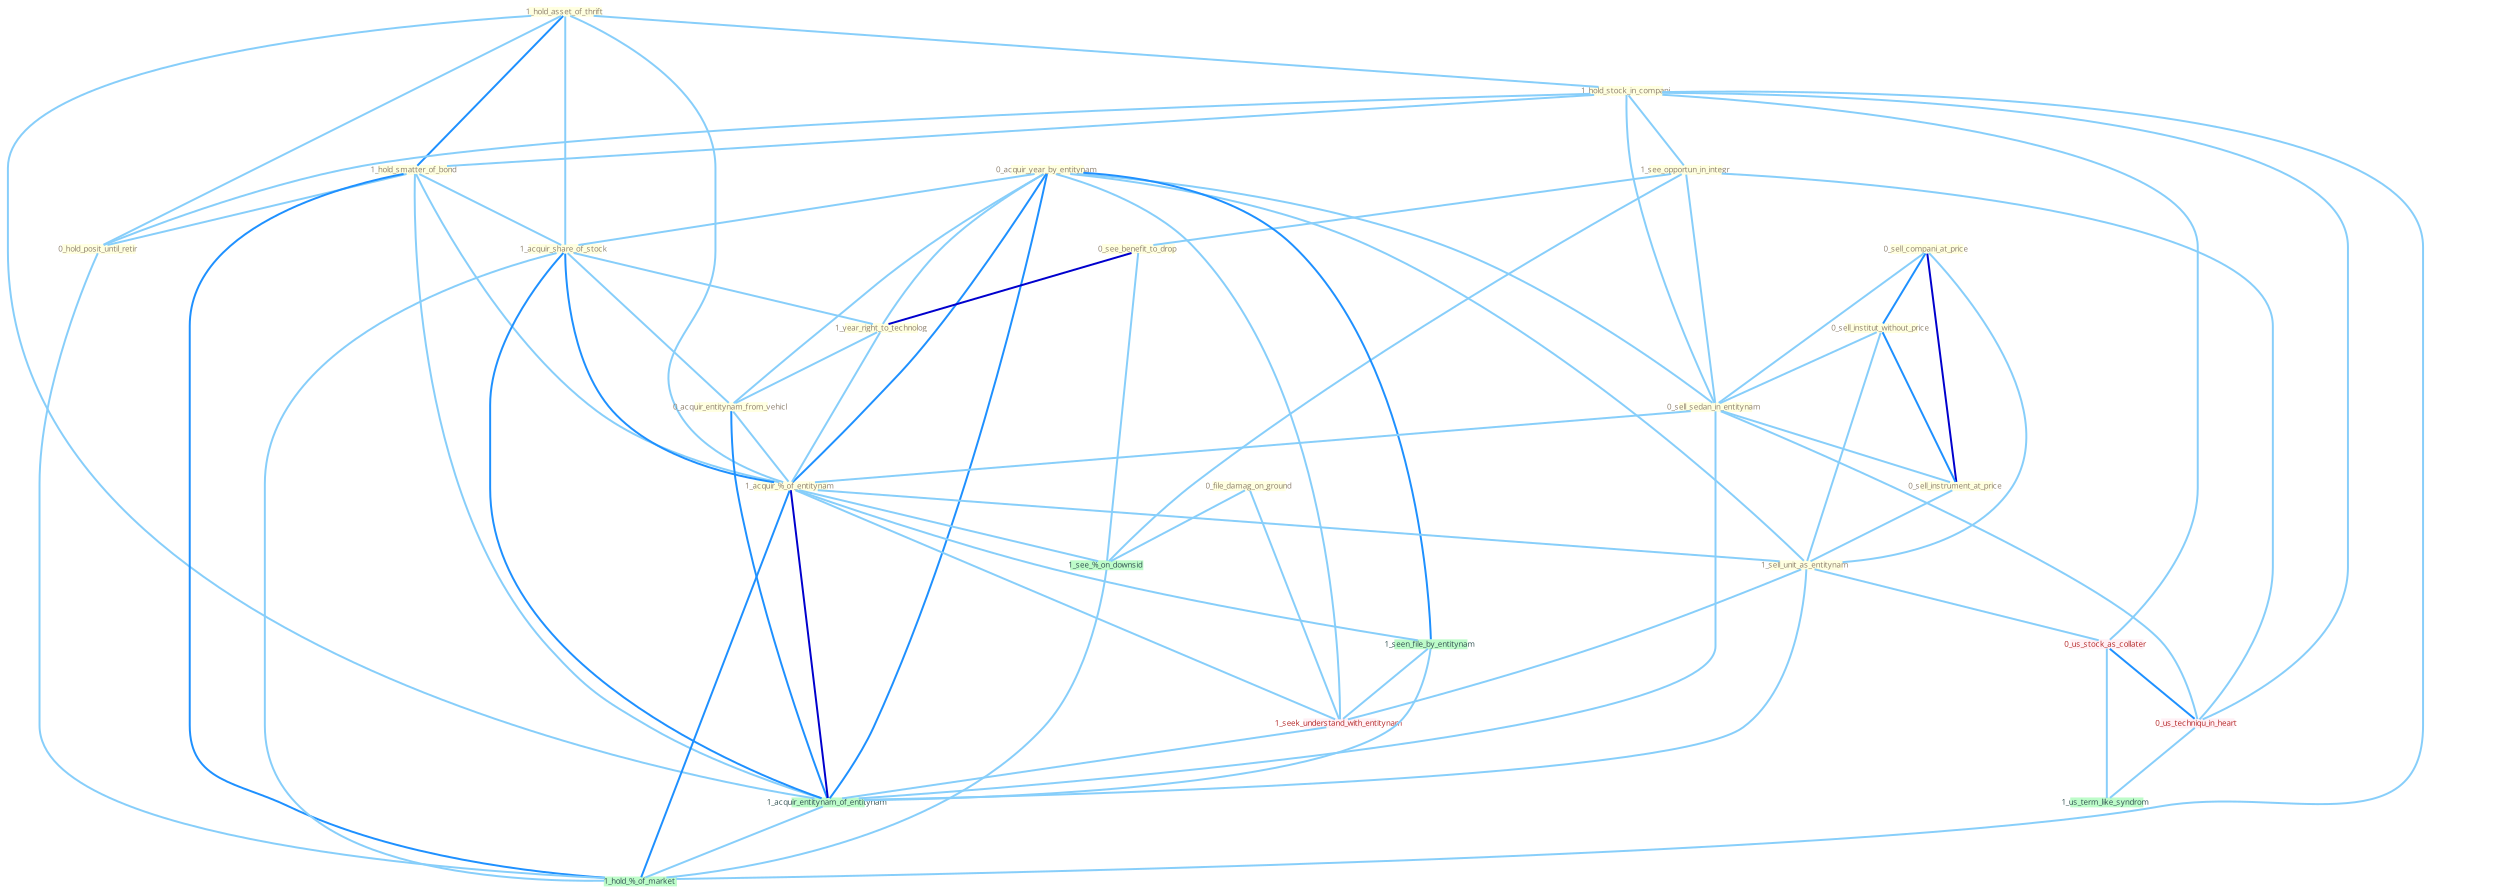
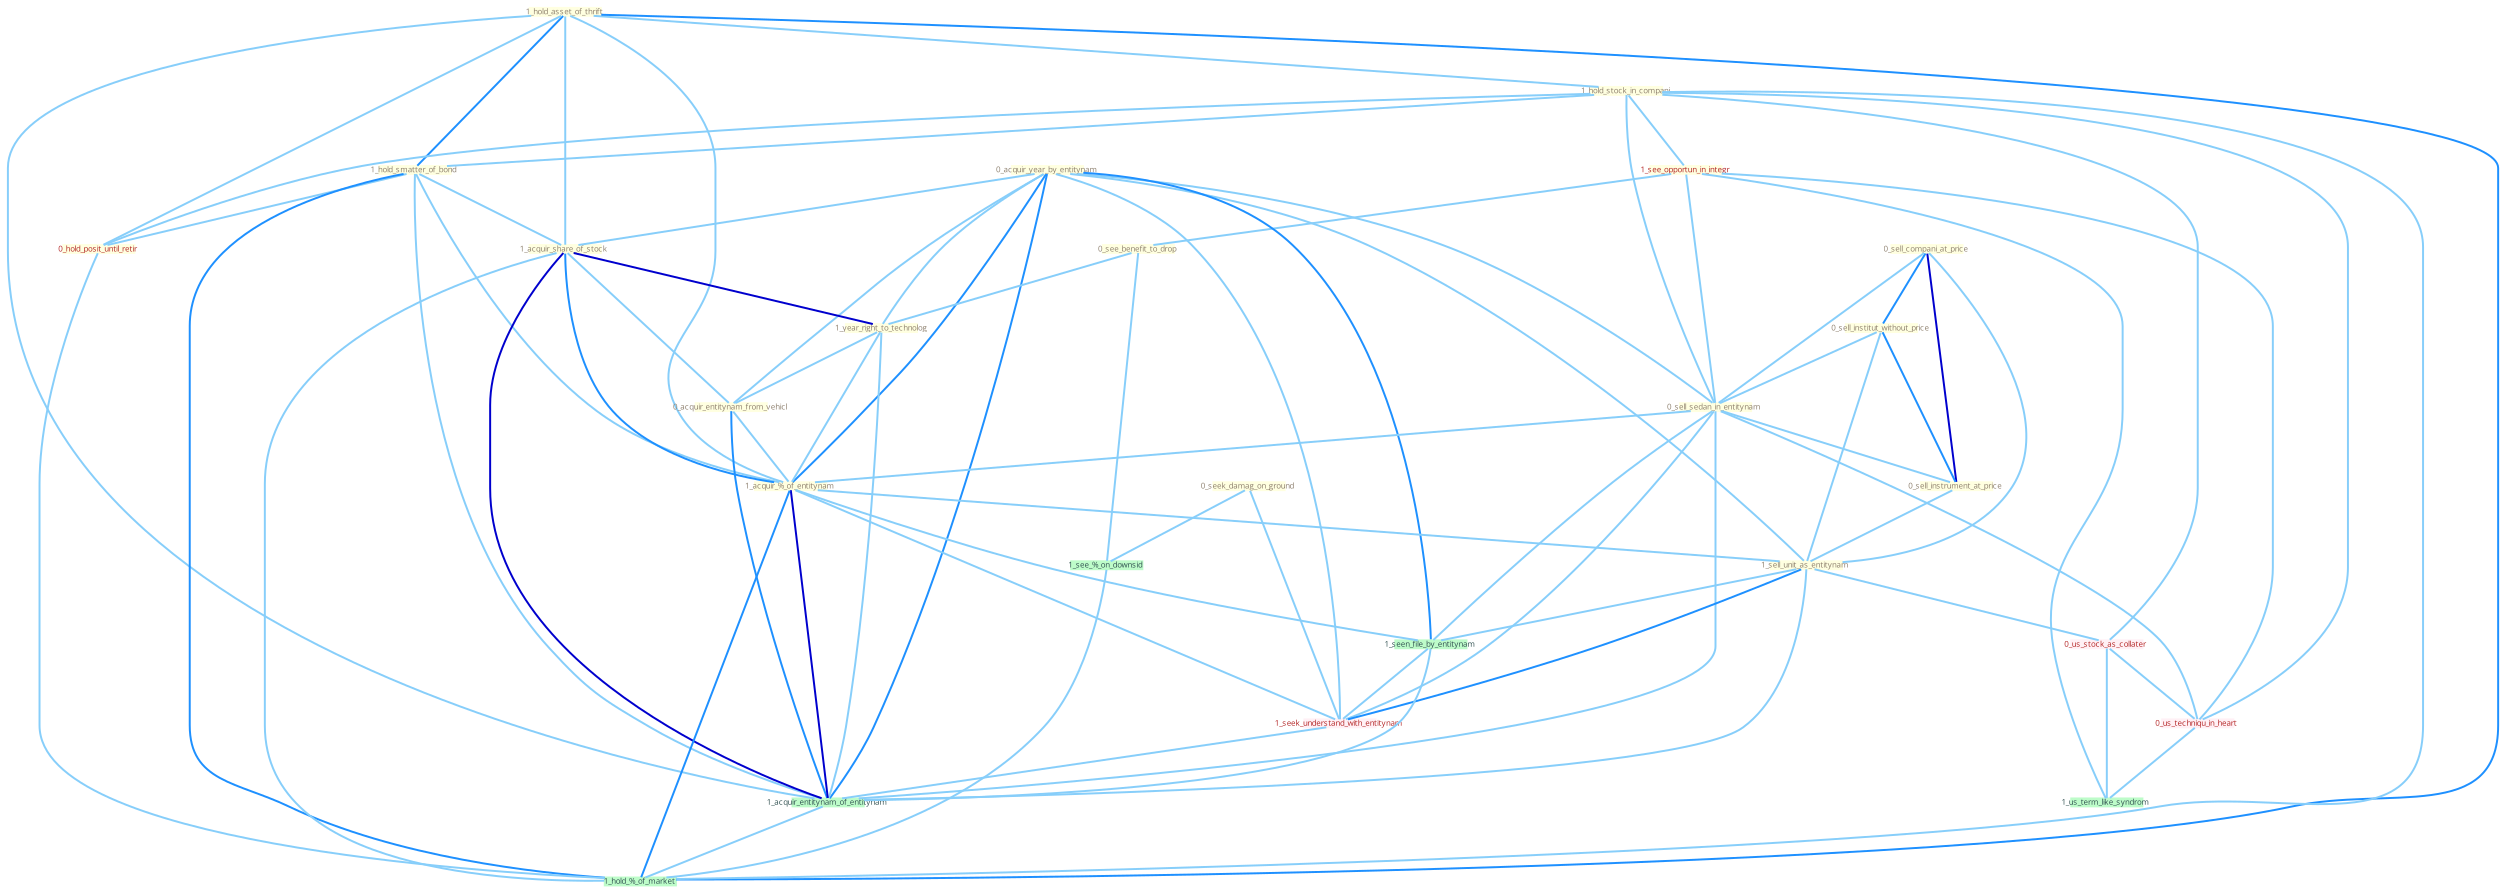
(1686, 170) -> (1686, 170)
(99, 249) -> (99, 249)
(723, 289) -> (723, 289)
(1004, 290) -> (1004, 290)
(1384, 352) -> (2123, 343)
none -> (2498, 425)
(1249, 486) -> (1249, 486)
none -> (1568, 519)
(934, 522) -> none
none -> (866, 567)
(515, 578) -> (515, 578)
none -> (1551, 592)
none -> (1619, 605)
(1578, 653) -> (1578, 653)
(2152, 684) -> (2152, 684)
